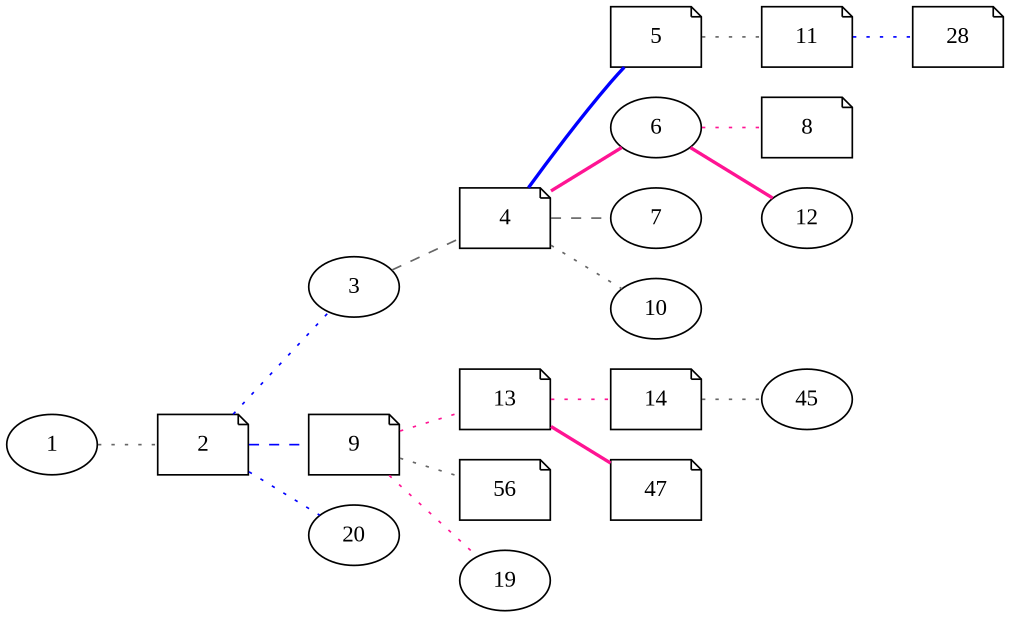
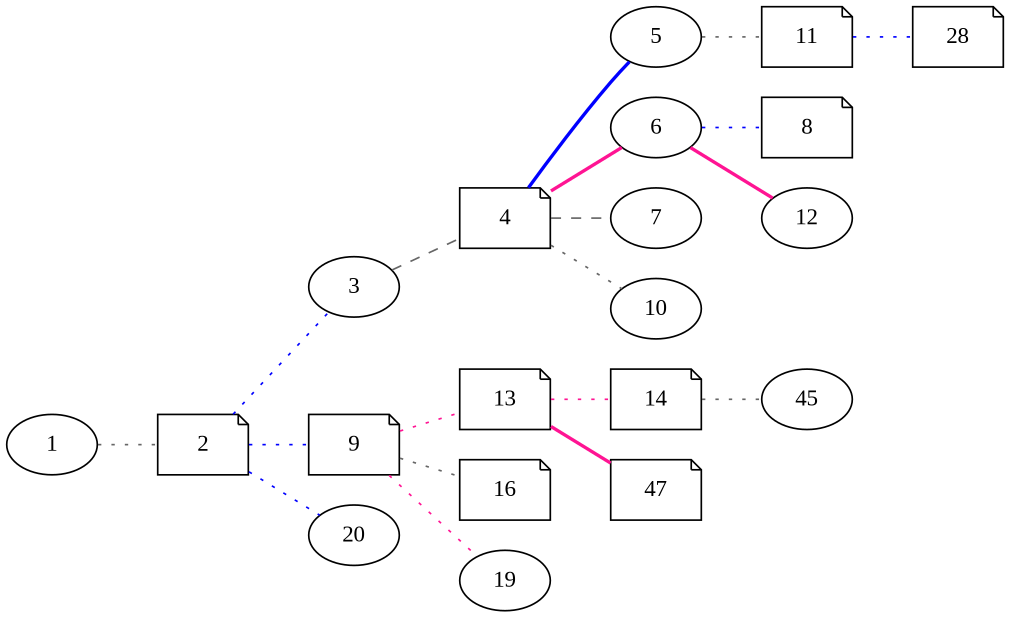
(656, 37) -> (656, 37)
(732, 128) -> (732, 128)
(279, 445) -> (279, 445)
(505, 490) -> (505, 490)
